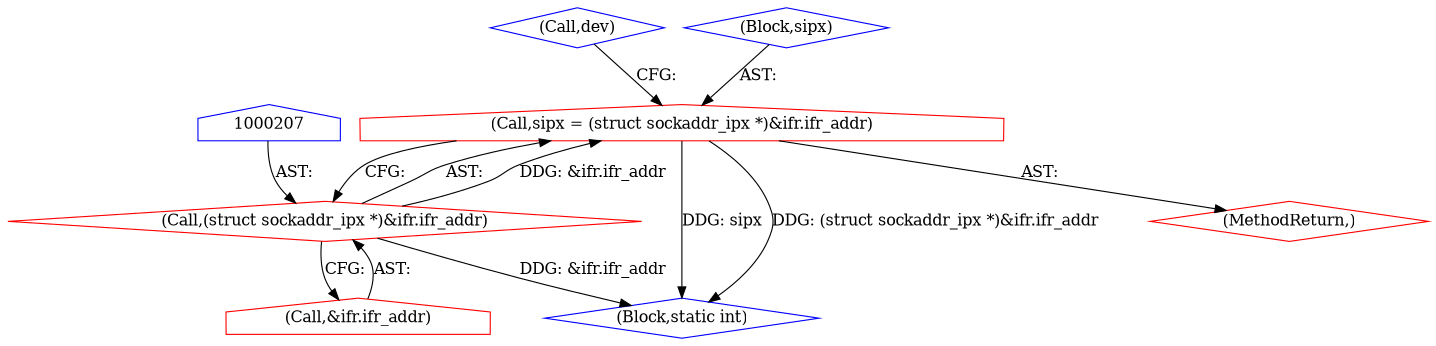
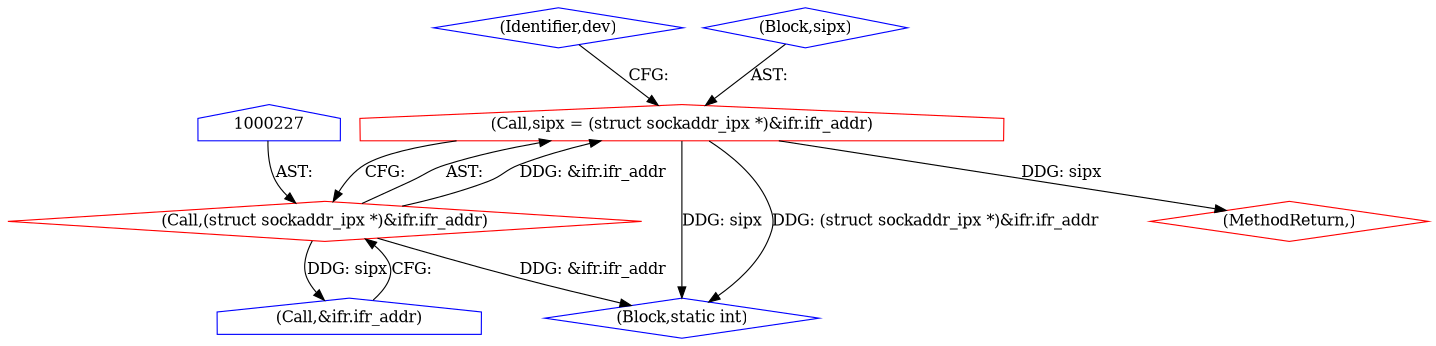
(577, 28) -> (558, 28)
(269, 125) -> (269, 125)
(1042, 173) -> (1062, 173)
(348, 270) -> (348, 270)
(395, 270) -> (414, 270)
(358, 318) -> (349, 318)
